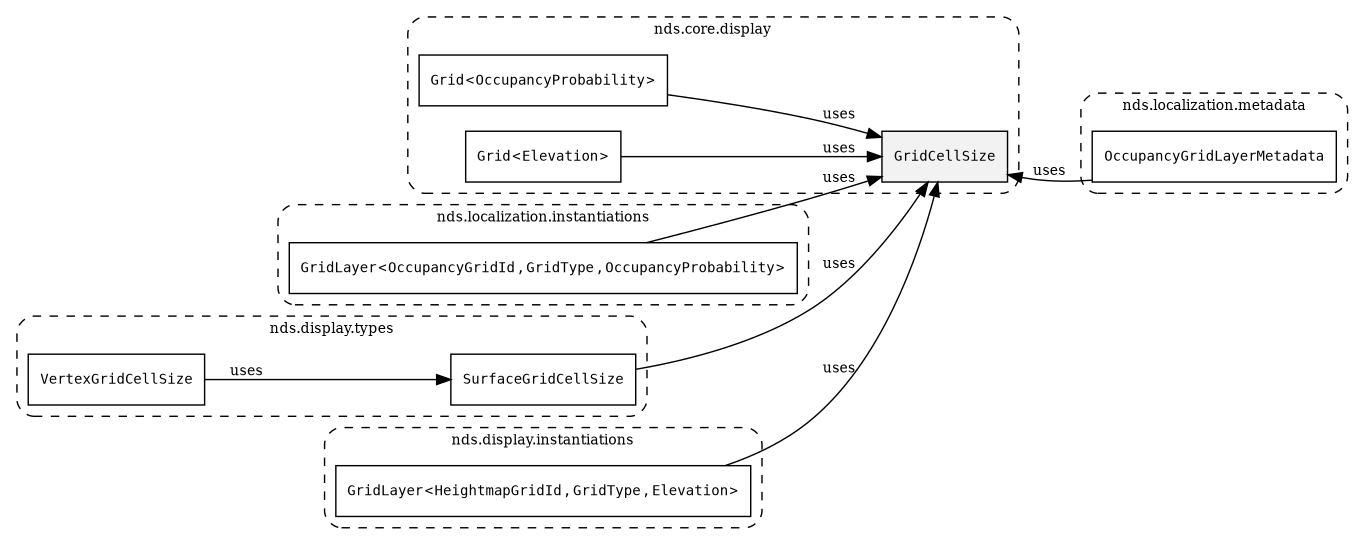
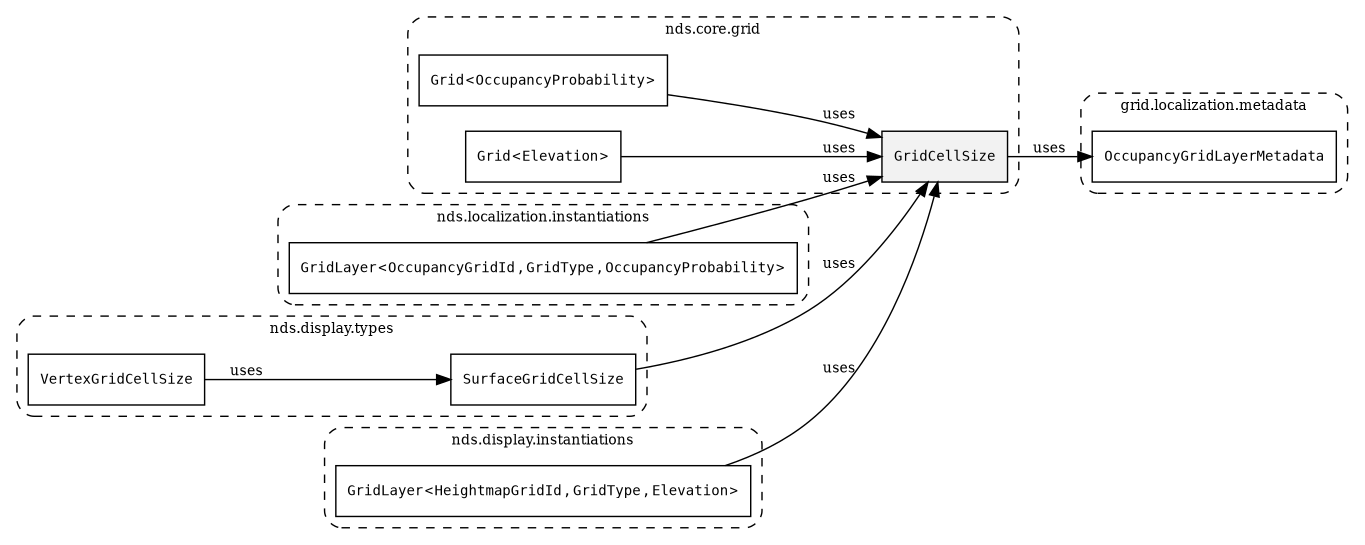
(713, 30) -> (713, 30)
(1214, 107) -> (1214, 107)
(1057, 181) -> (1043, 157)
